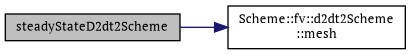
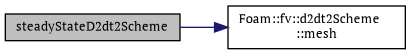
(317, 27) -> (317, 27)
